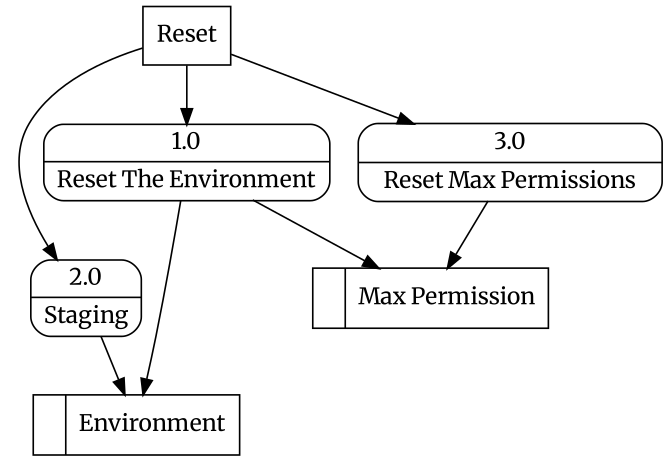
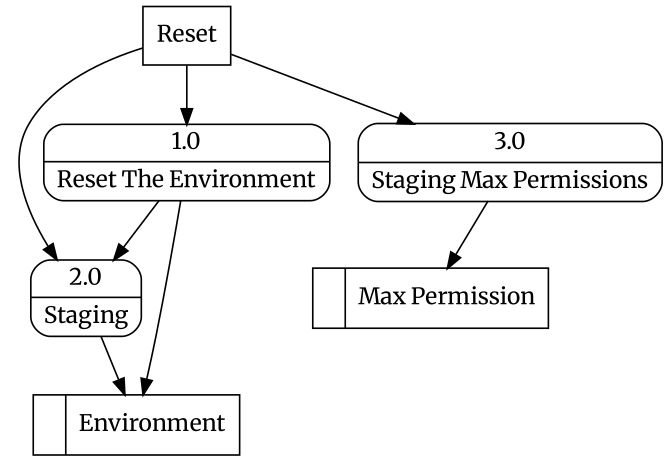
(510, 181) -> (510, 181)
(309, 230) -> (141, 224)
